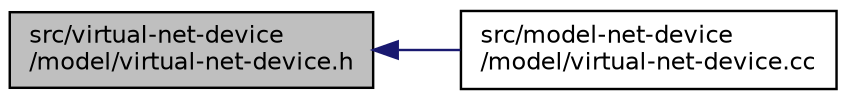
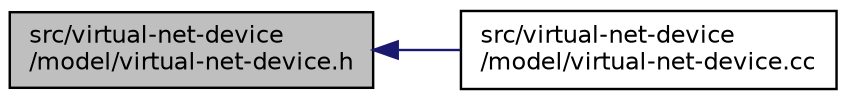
(649, 50) -> (649, 50)
